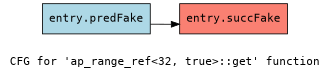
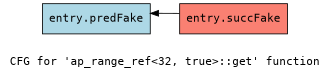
(161, 24) -> (169, 13)
